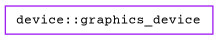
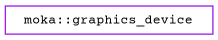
(109, 20) -> (109, 20)
